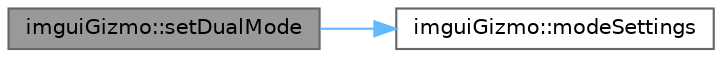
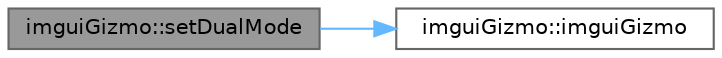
(555, 29) -> (555, 29)
